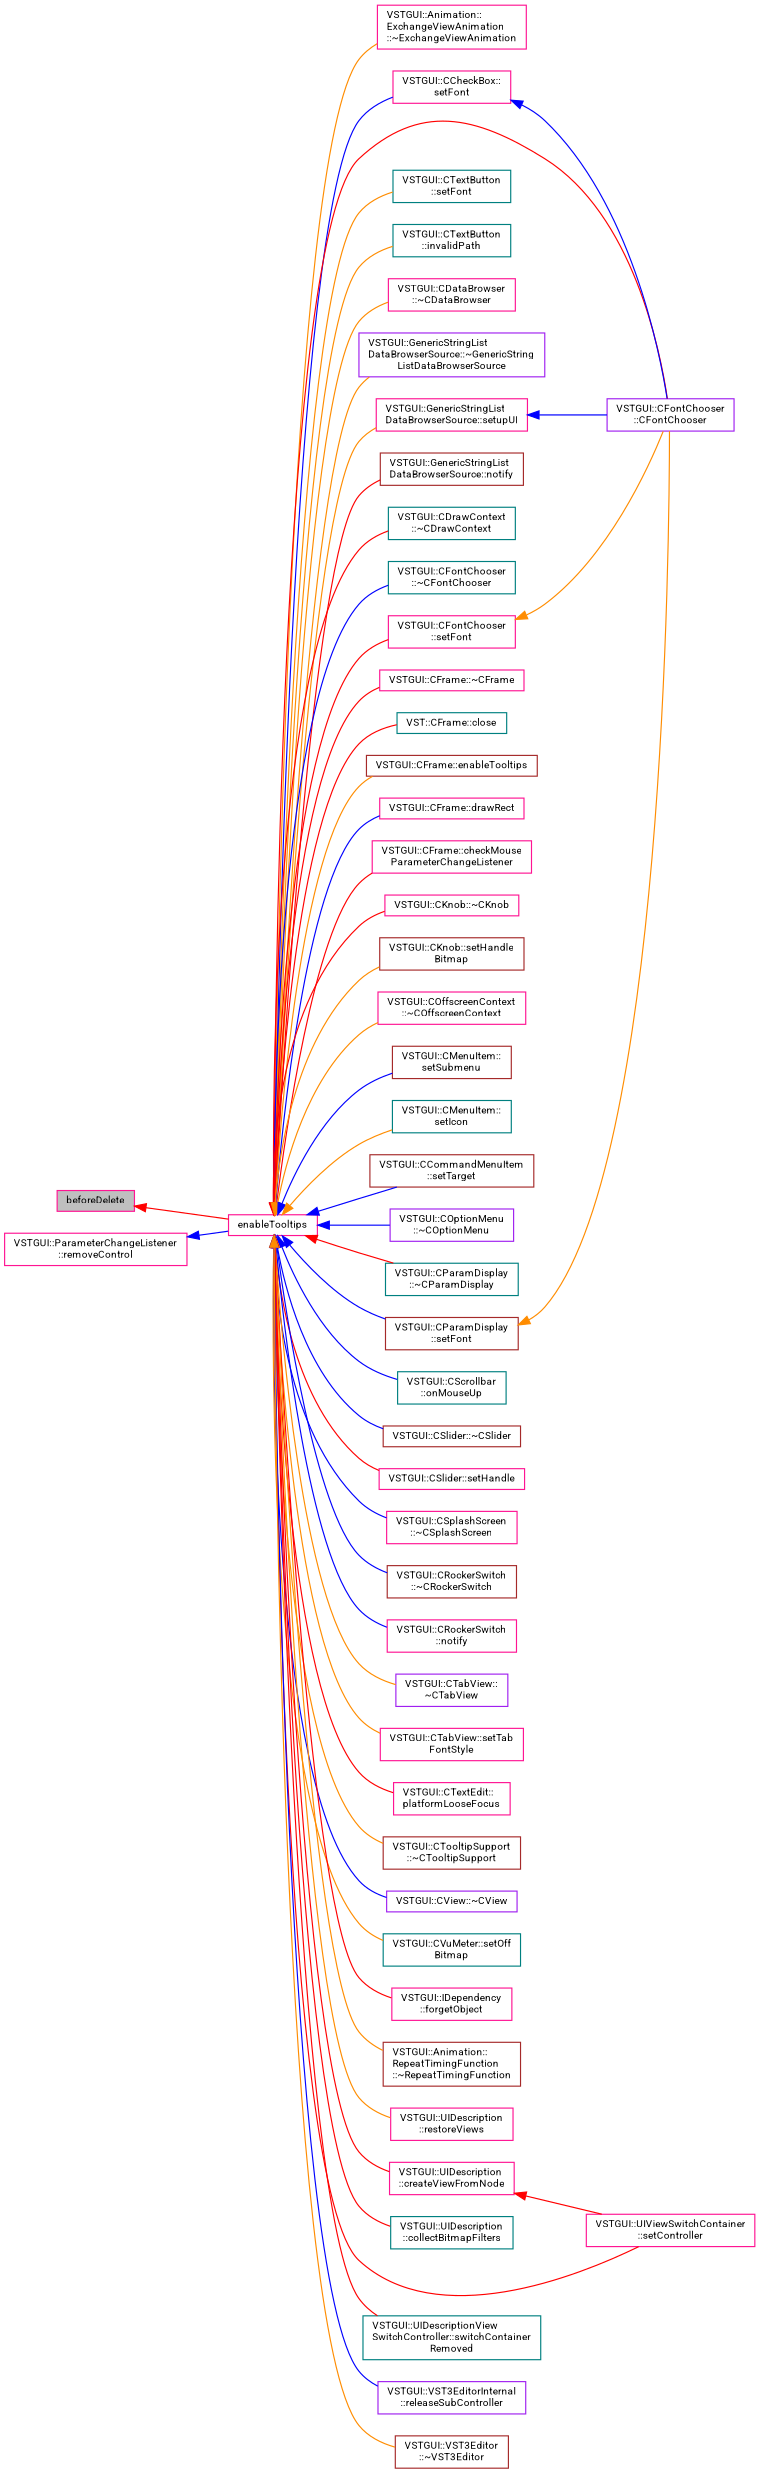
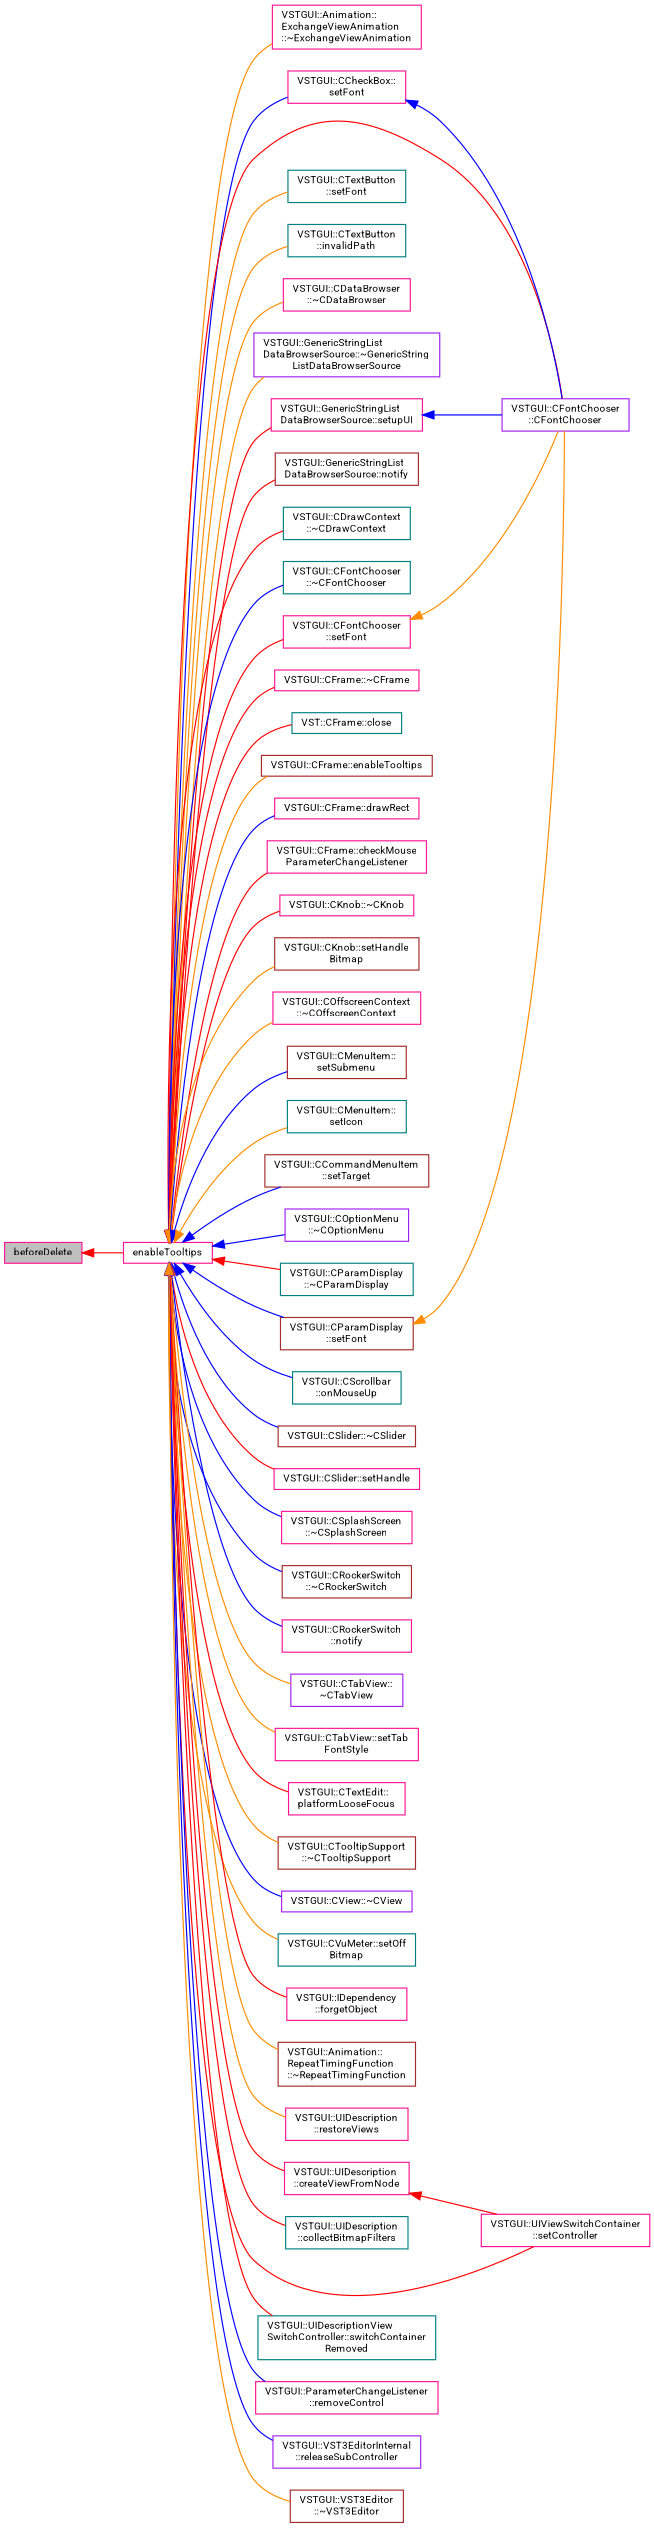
(299, 808) -> (194, 822)
(214, 1233) -> (185, 1834)
